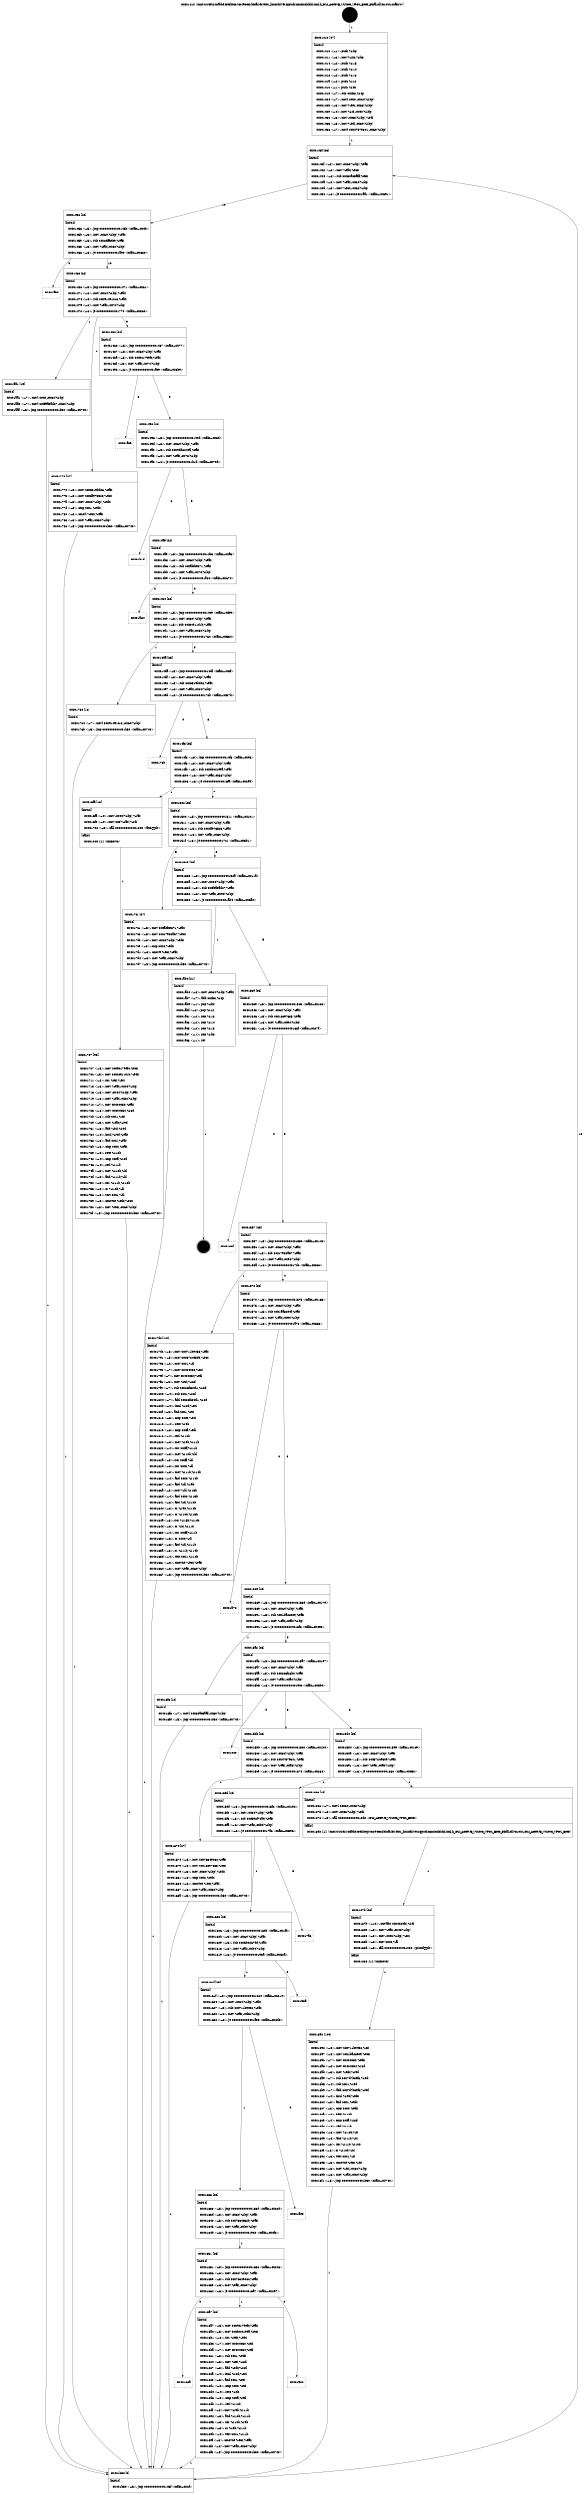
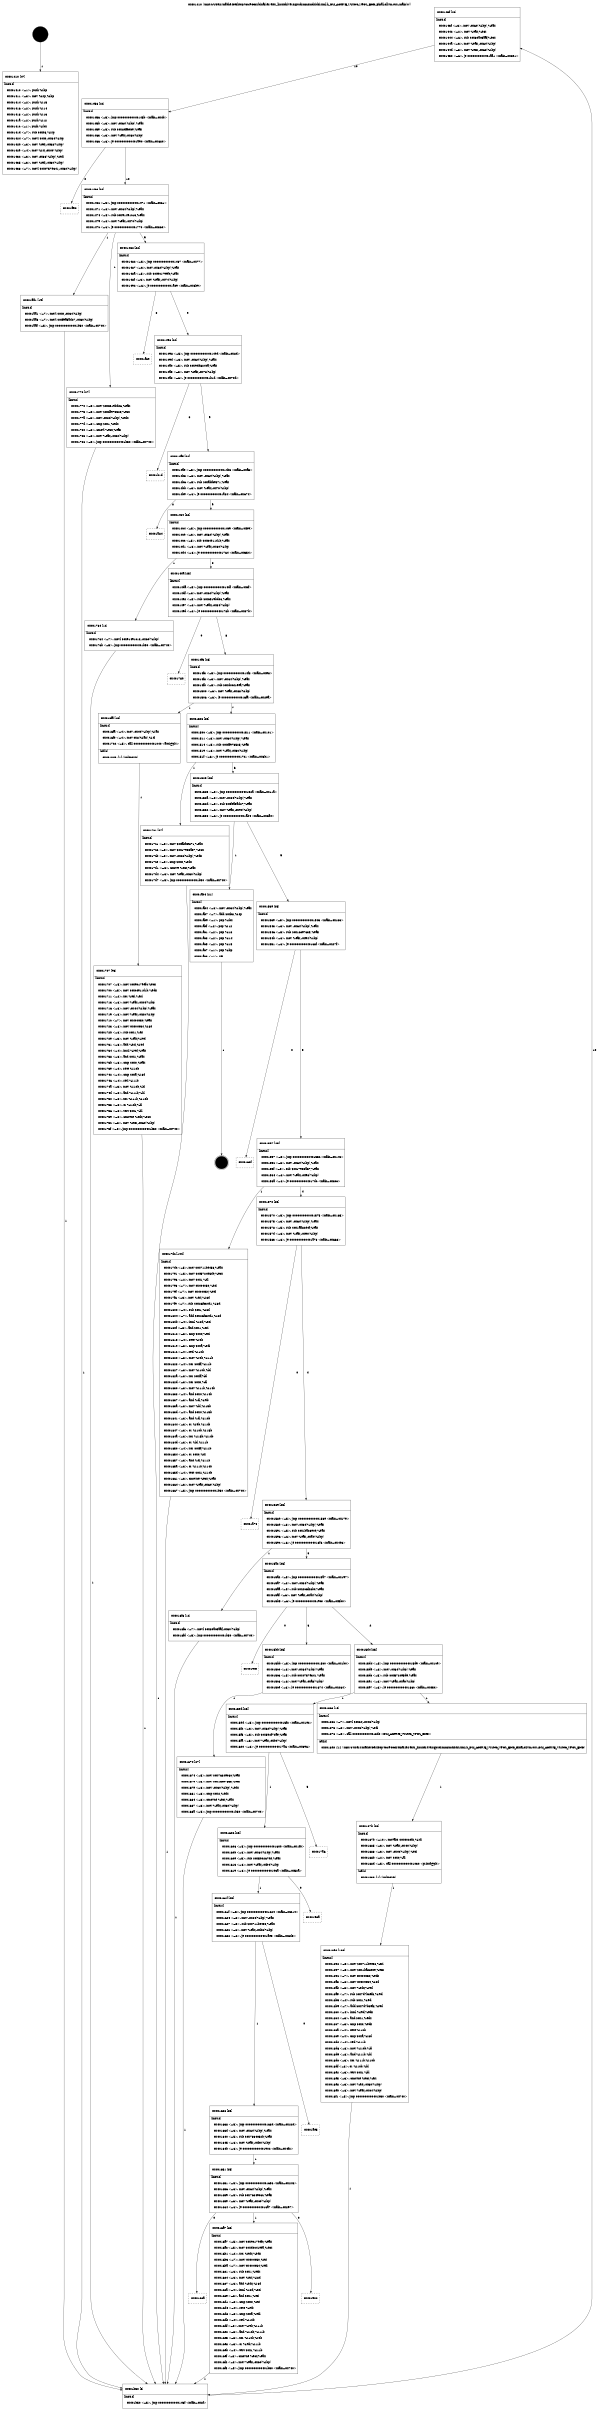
(350, 140) -> none
(176, 852) -> (194, 768)
